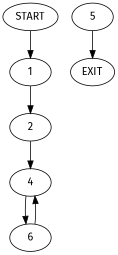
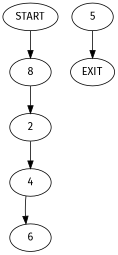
(30, 72) -> (30, 72)
(36, 214) -> none
